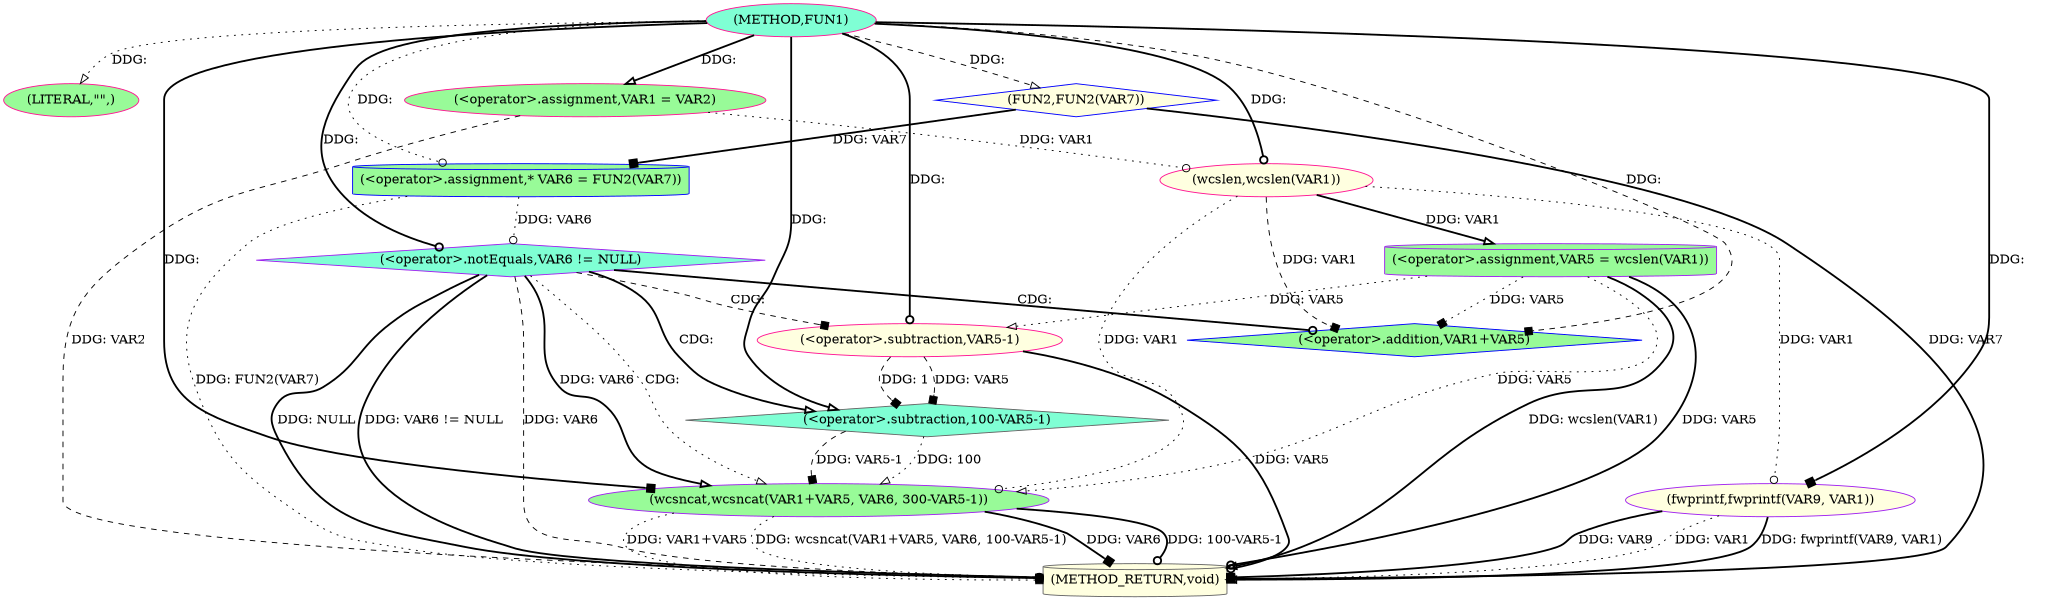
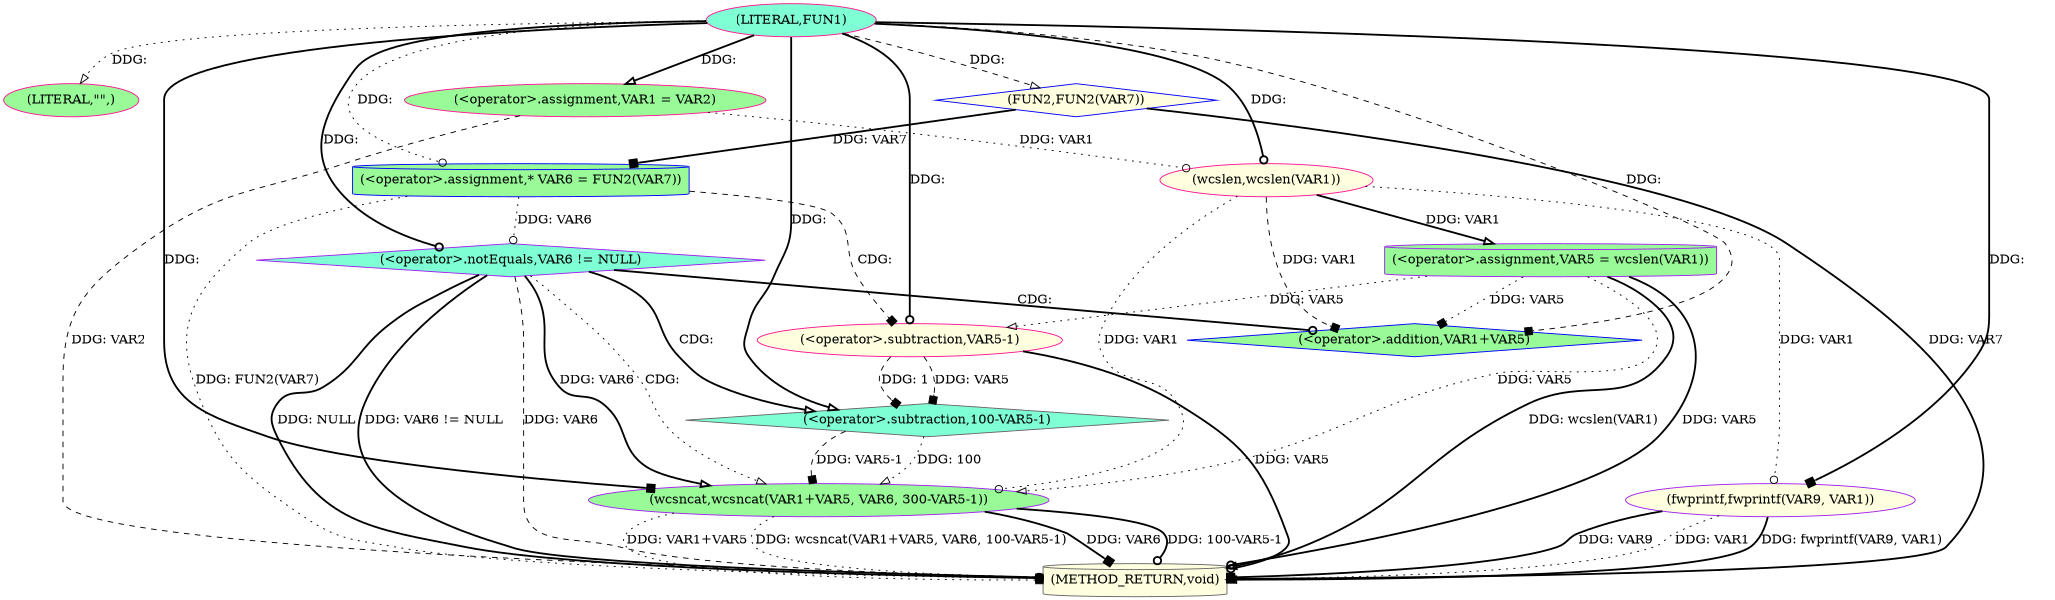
(791, 20) -> (791, 20)
(698, 298) -> (821, 209)
